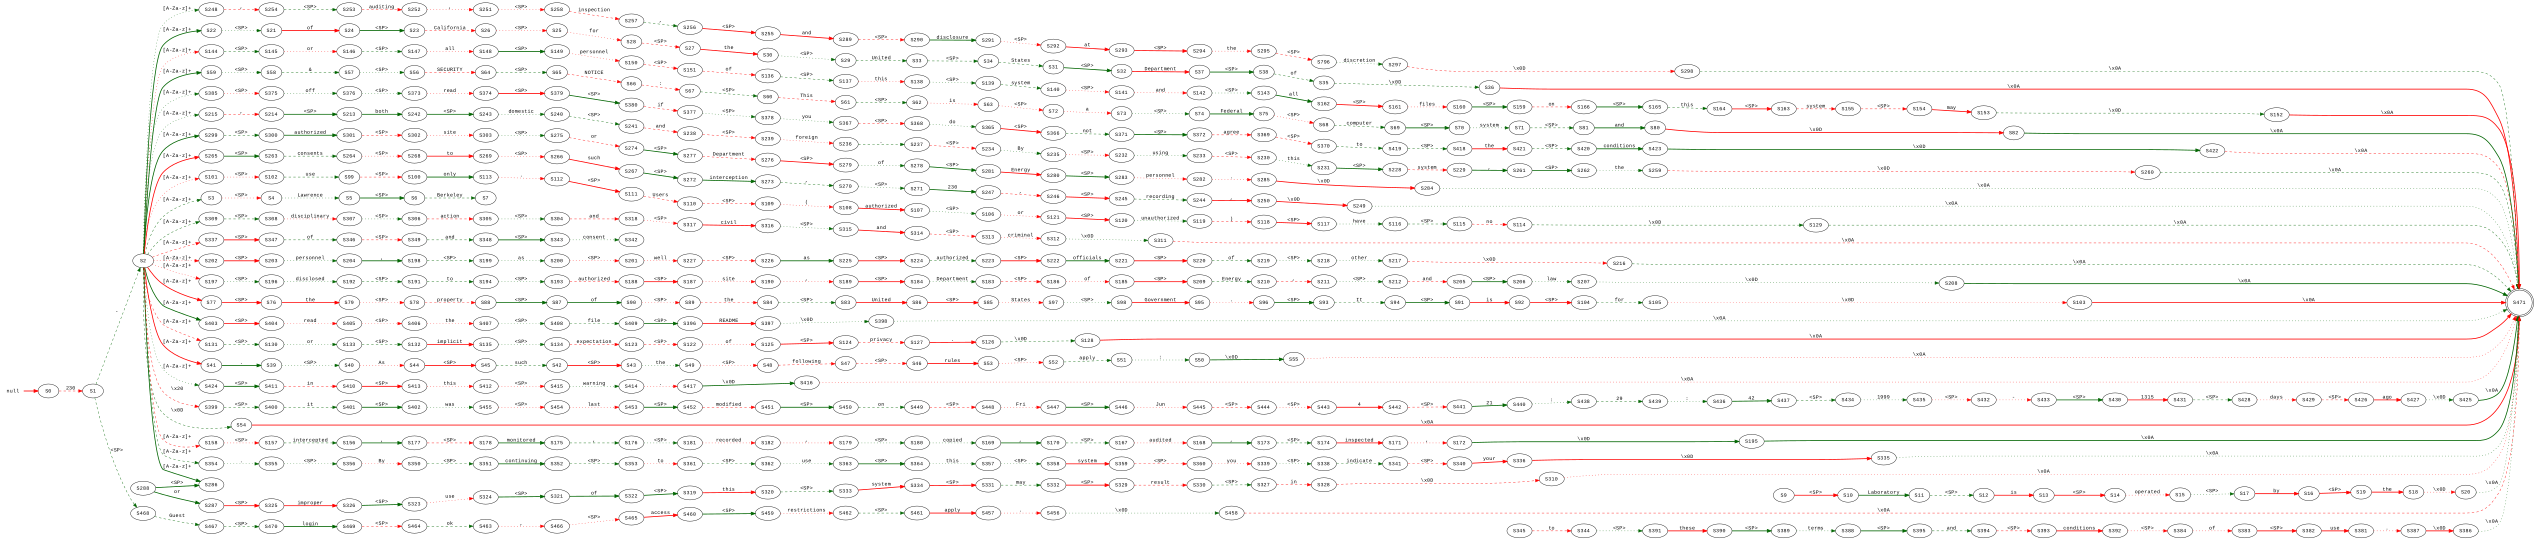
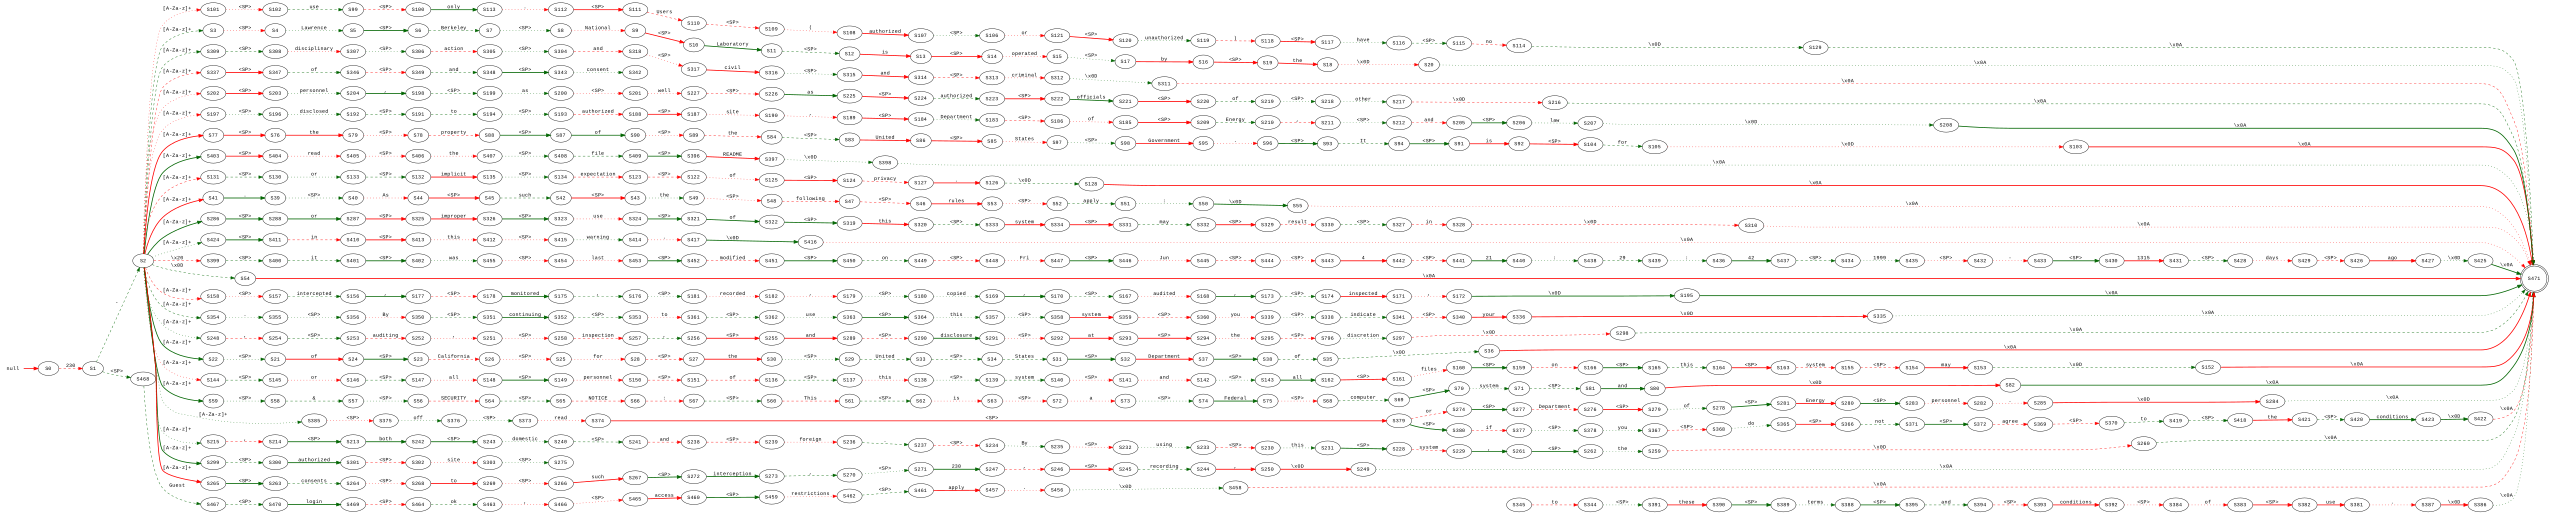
none -> (561, 31)
(592, 142) -> (1427, 416)
(175, 487) -> (242, 219)
